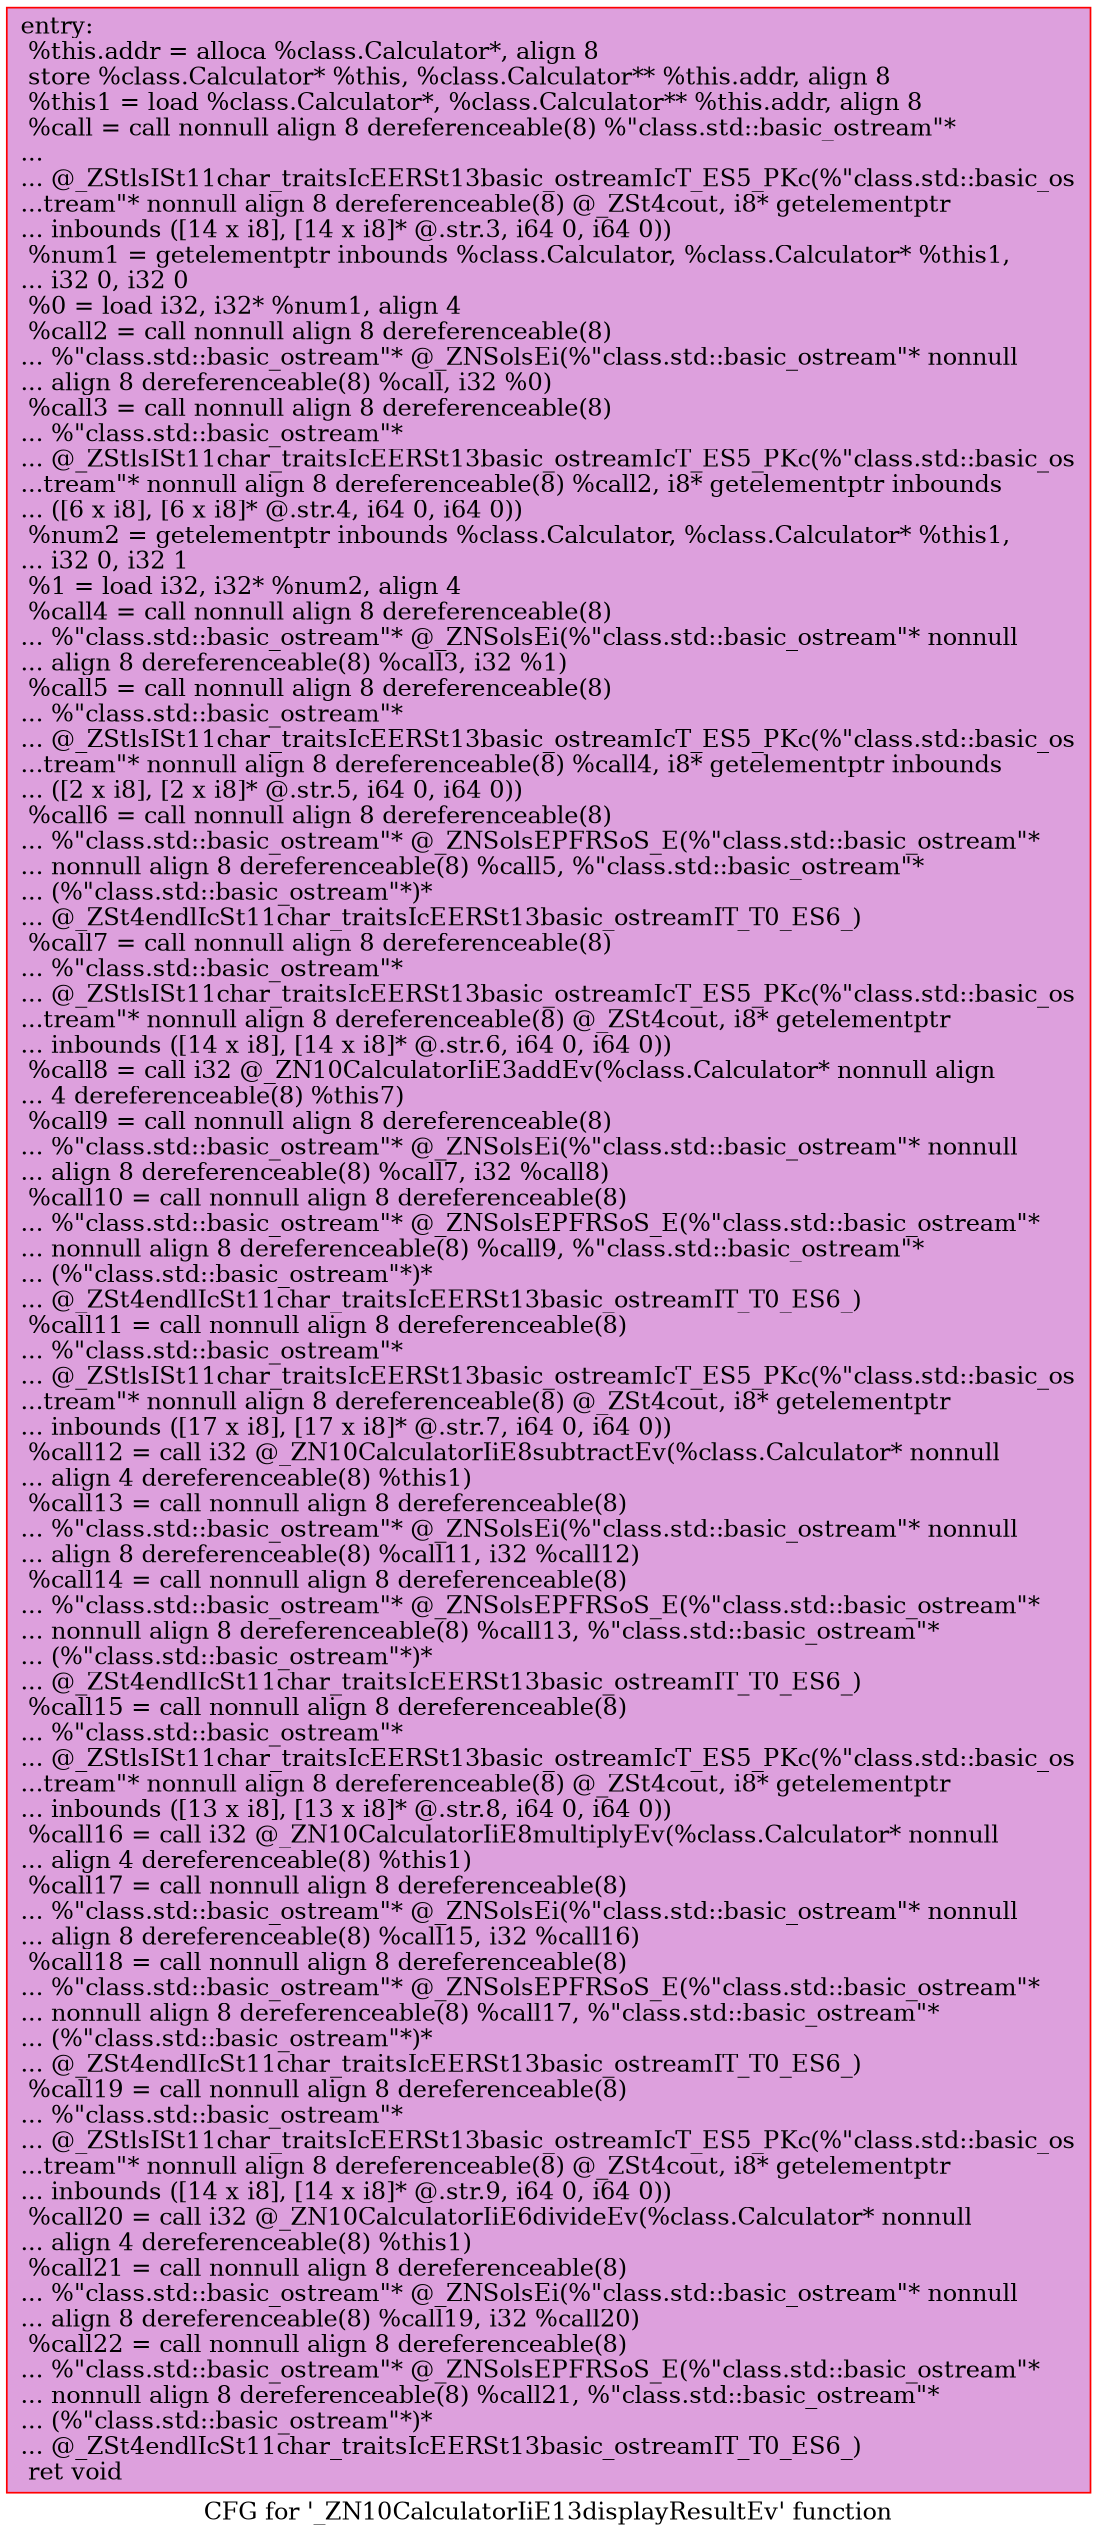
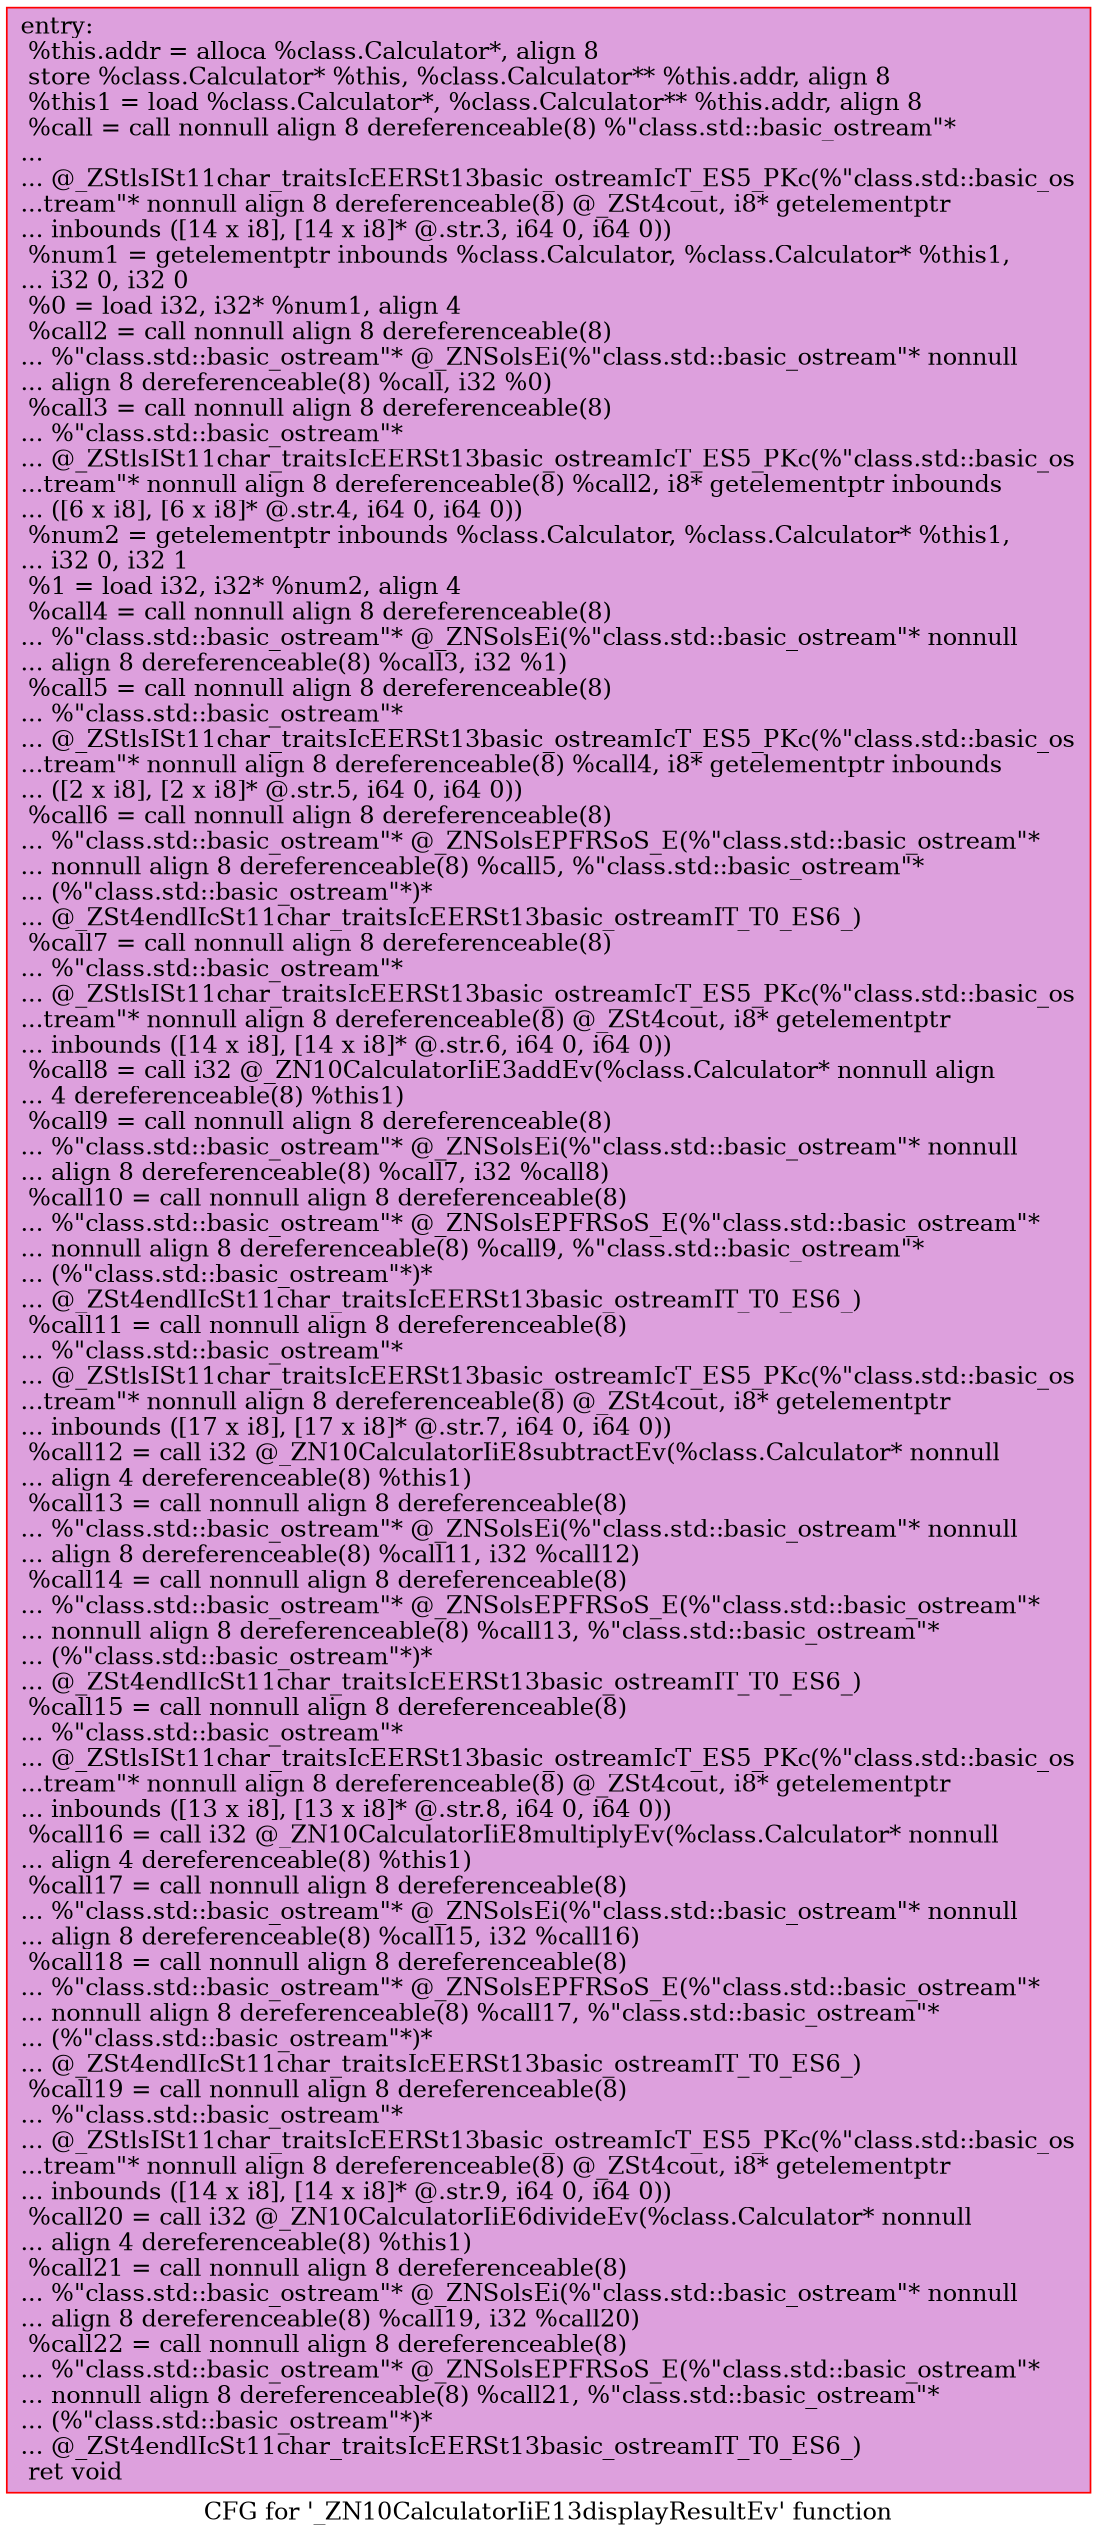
(212, 1096) -> (212, 1096)
